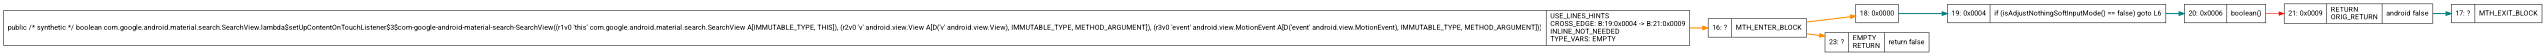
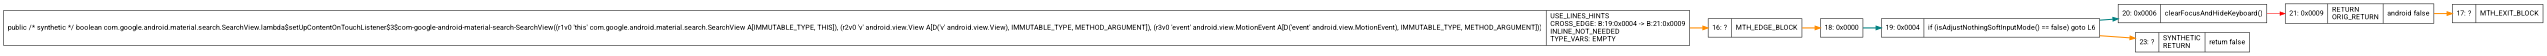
(2246, 13) -> (2214, 13)
(2440, 14) -> (2441, 14)
(1769, 28) -> (1767, 28)
(1813, 35) -> (2115, 37)
(1864, 38) -> (2182, 38)
